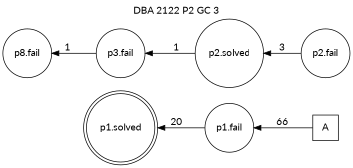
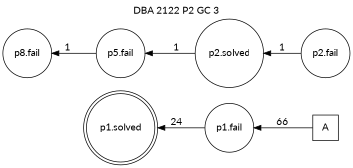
(282, 48) -> (282, 48)
(121, 53) -> (121, 53)
(176, 122) -> (176, 122)
